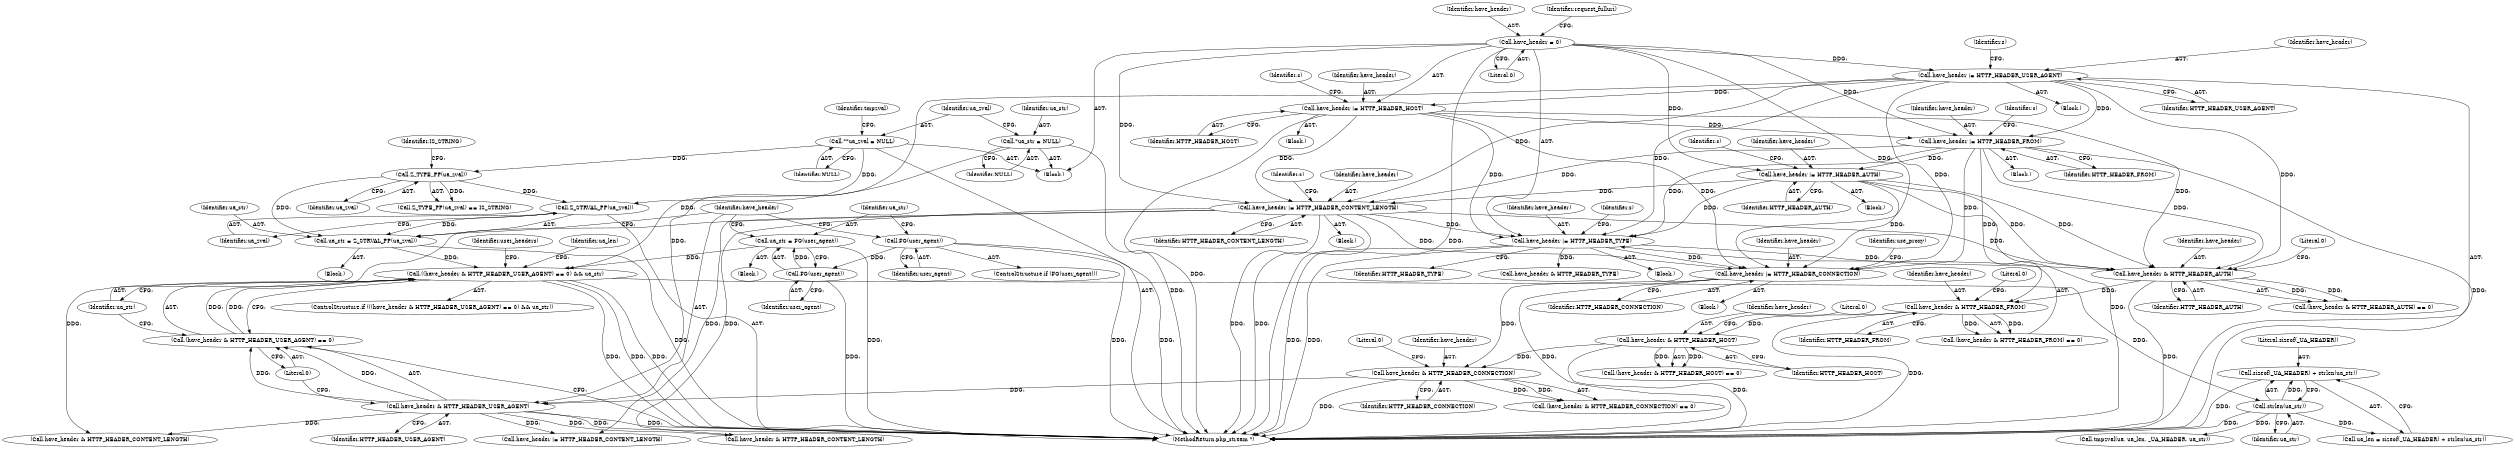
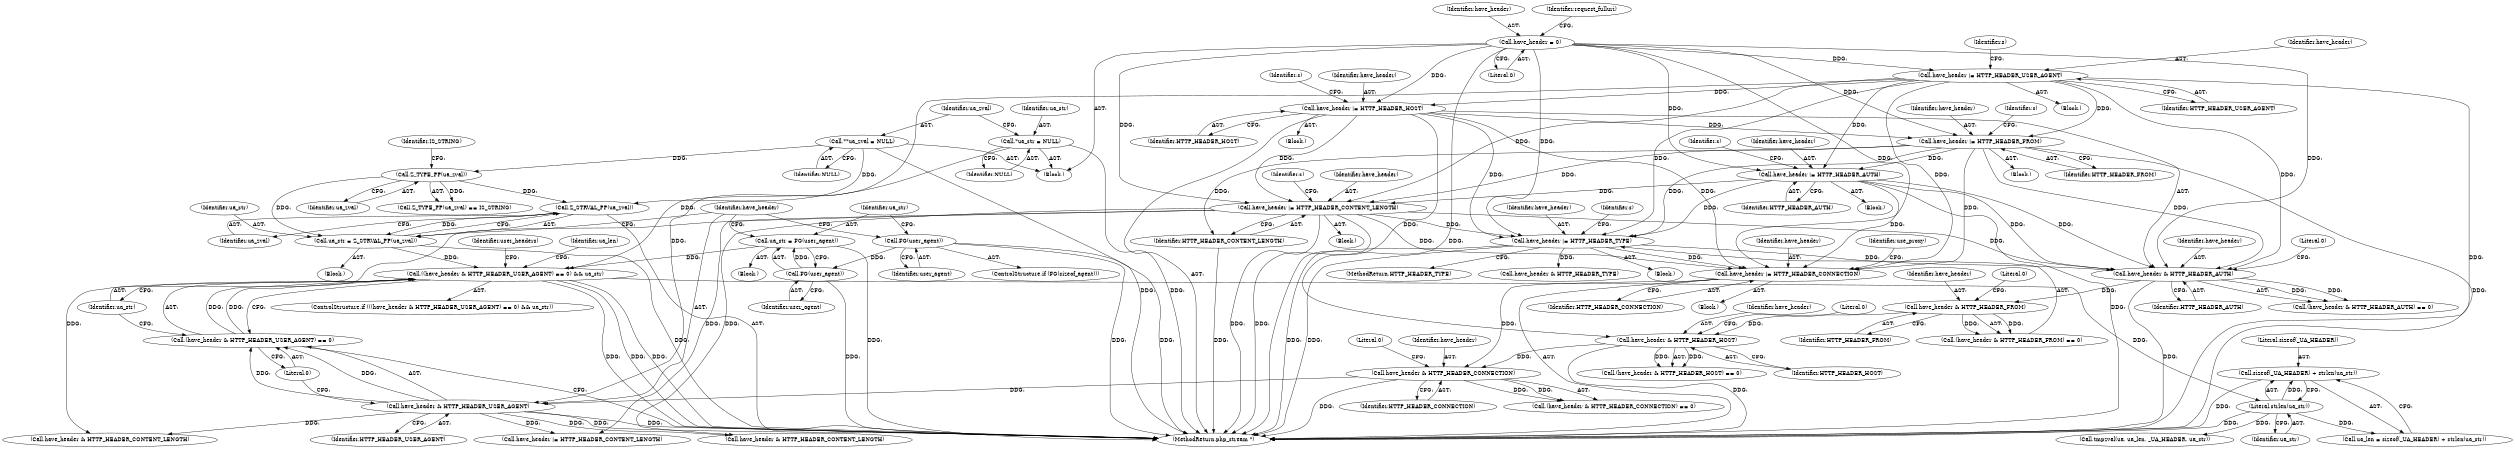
none -> (2090, 57)
(1439, 76) -> (1439, 76)
(862, 109) -> none
none -> (1862, 109)
(1548, 142) -> (1548, 142)
(2184, 192) -> (2184, 192)
none -> (480, 225)
(1986, 255) -> (1536, 152)
(2477, 258) -> (2477, 258)
(1046, 274) -> (1046, 274)
(1199, 274) -> (1199, 274)
(1399, 274) -> (1399, 274)
(1149, 291) -> (1149, 291)
none -> (1316, 299)
(1550, 357) -> (1550, 357)
(2280, 407) -> (2280, 407)
(1745, 427) -> (1214, 339)
